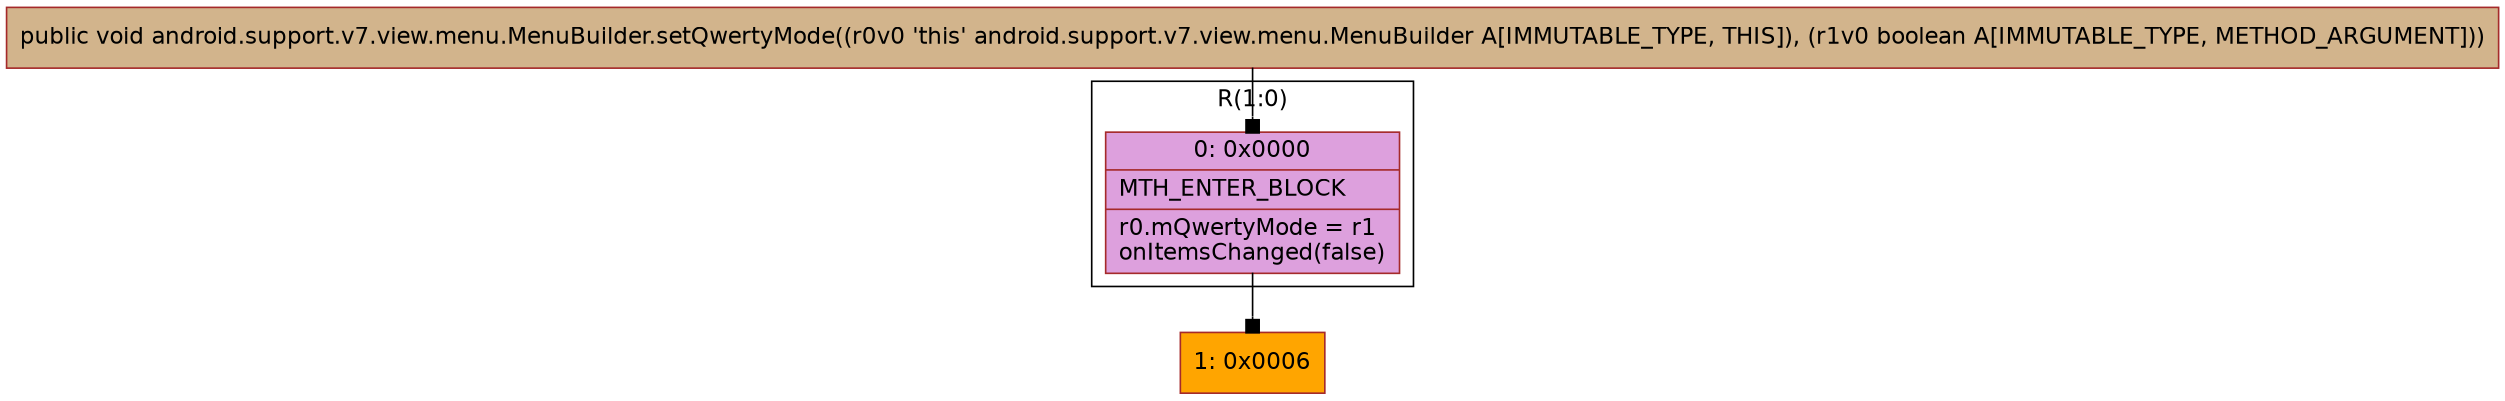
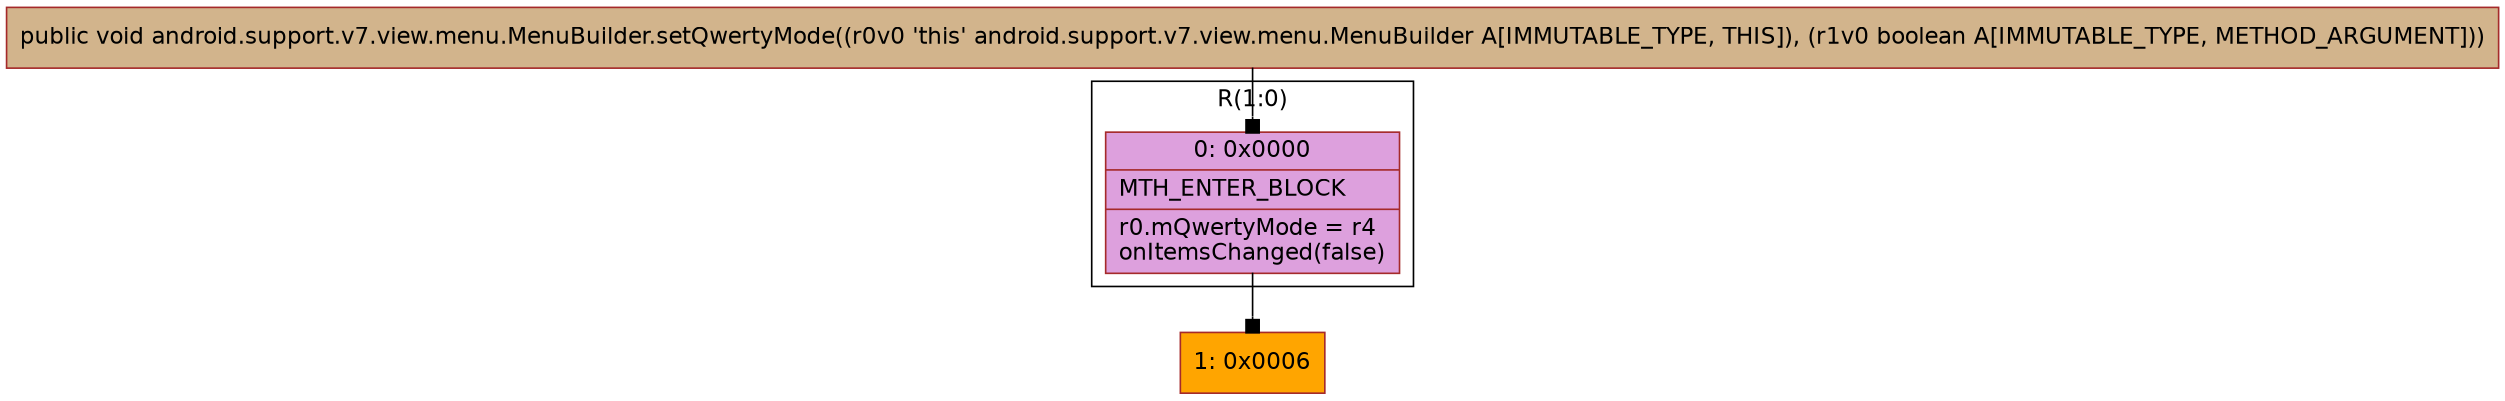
(1248, 228) -> (1248, 228)
